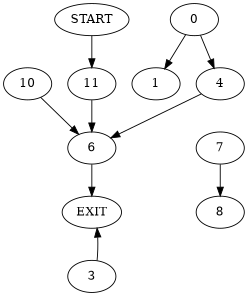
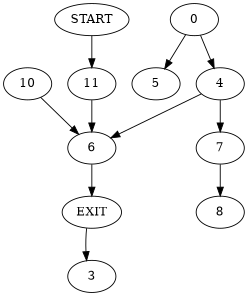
(156, 84) -> (156, 84)
none -> (220, 112)
(98, 249) -> (86, 240)
